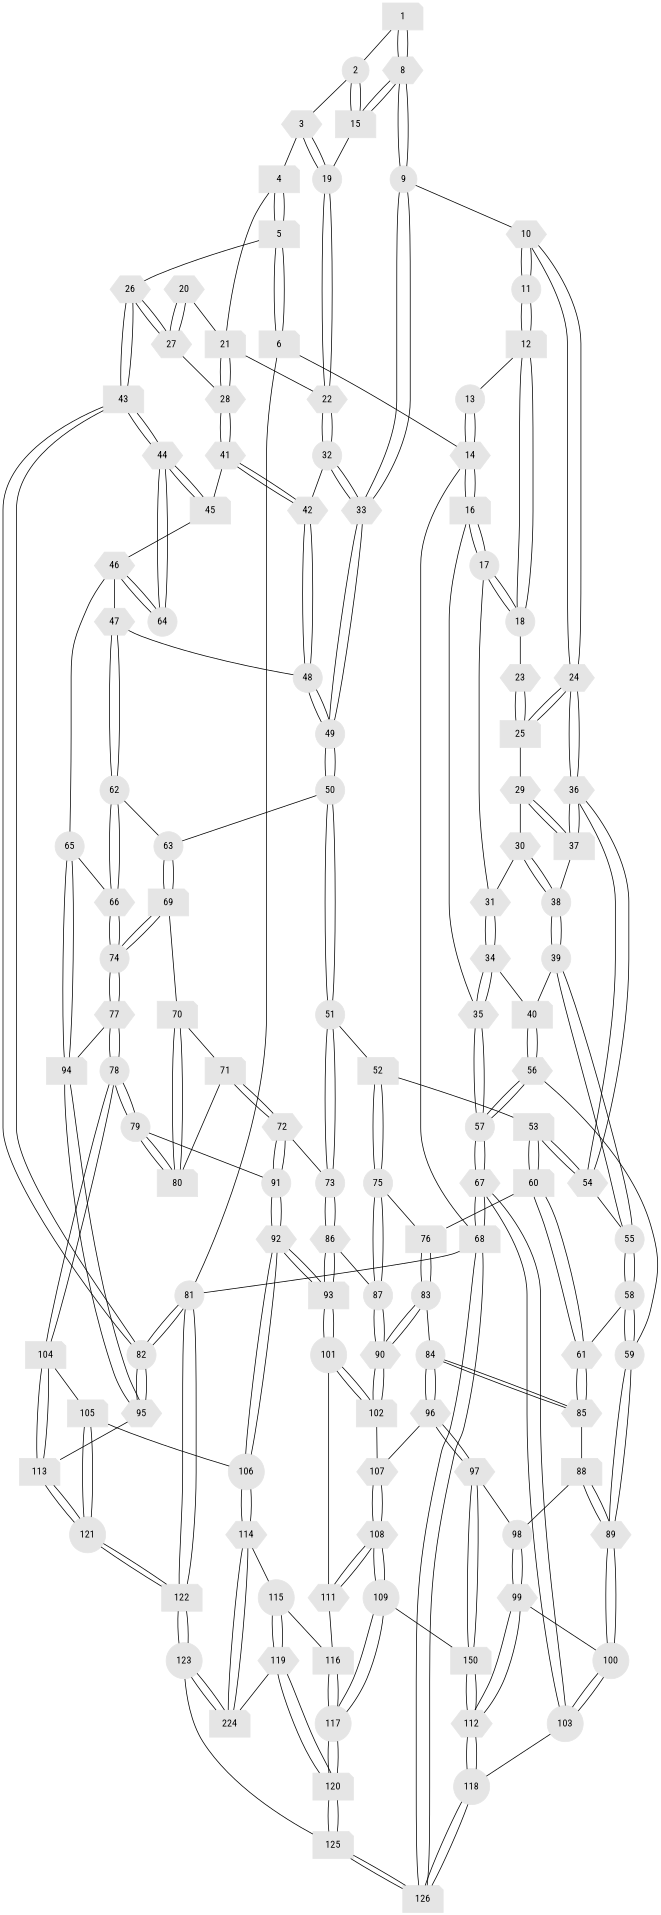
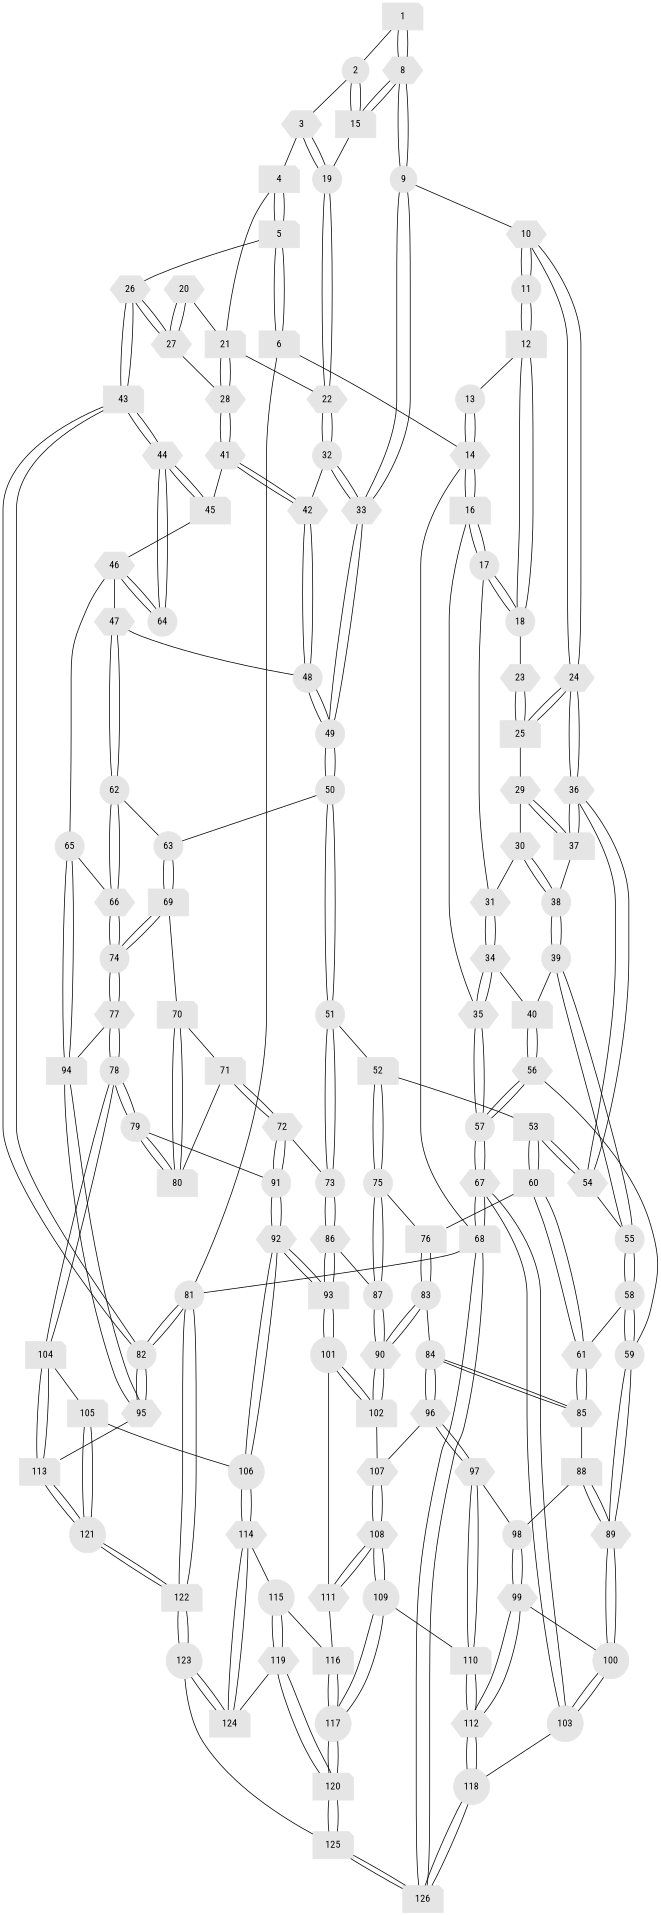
(471, 1661) -> (471, 1661)
(230, 1724) -> (230, 1724)
